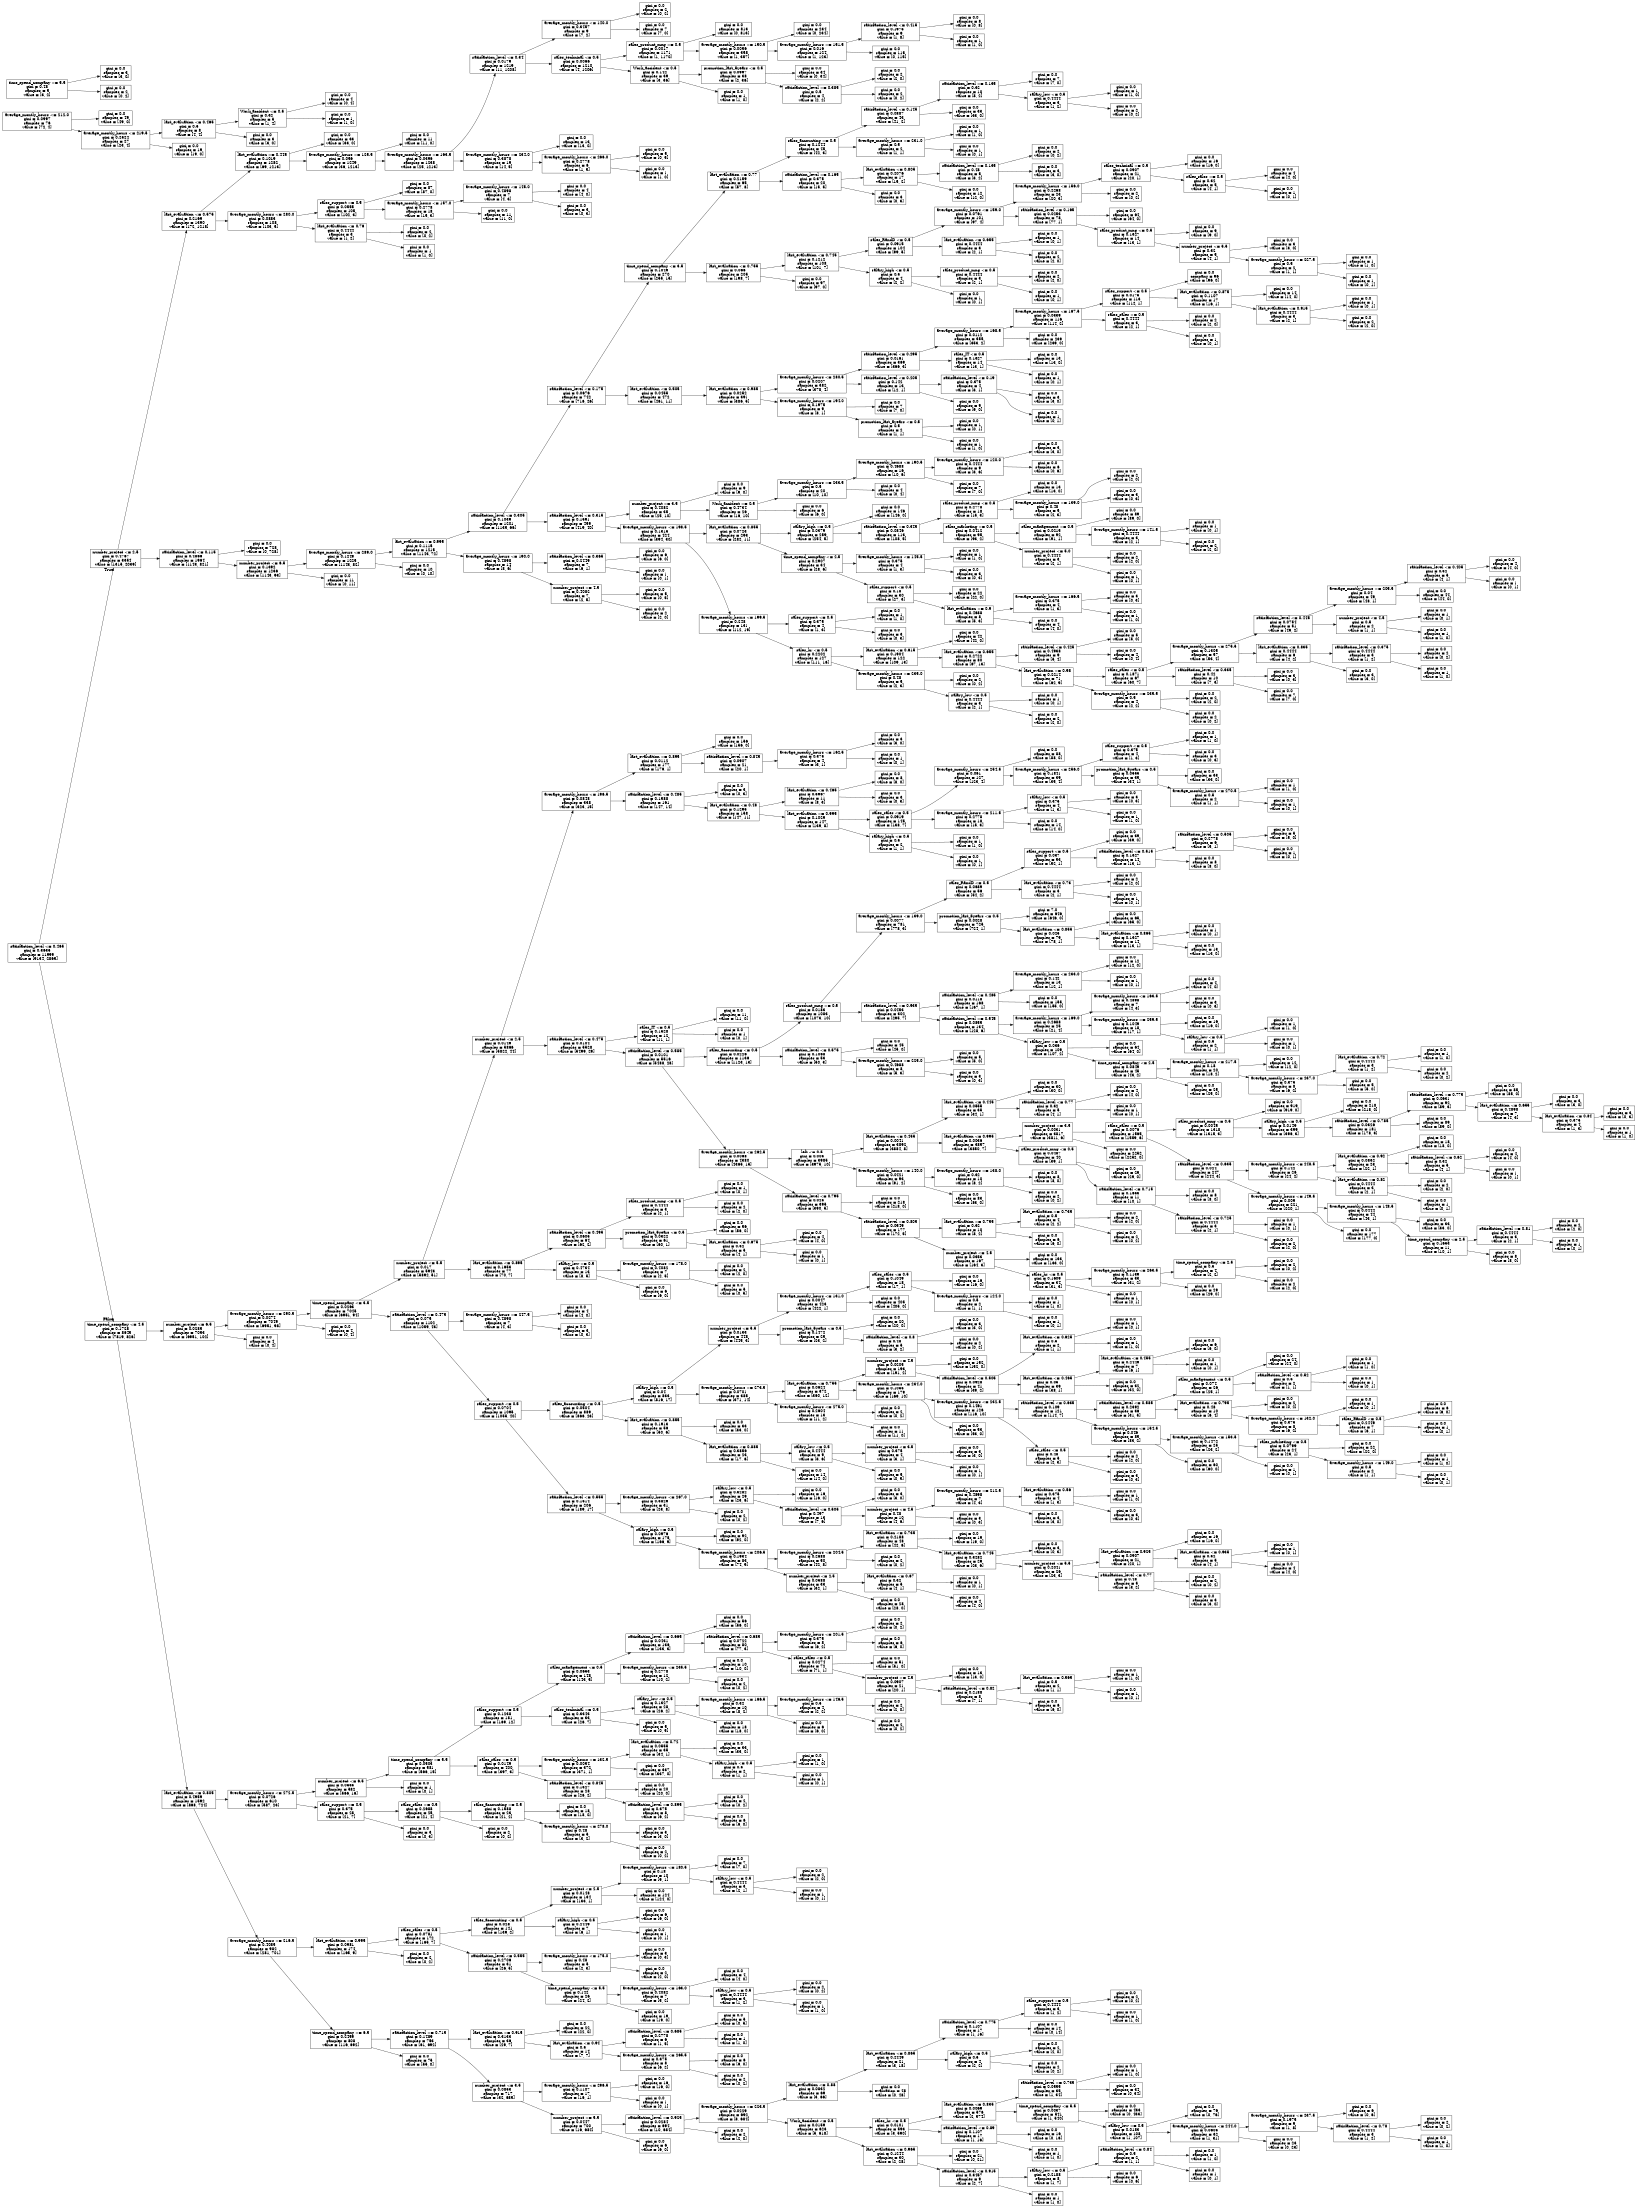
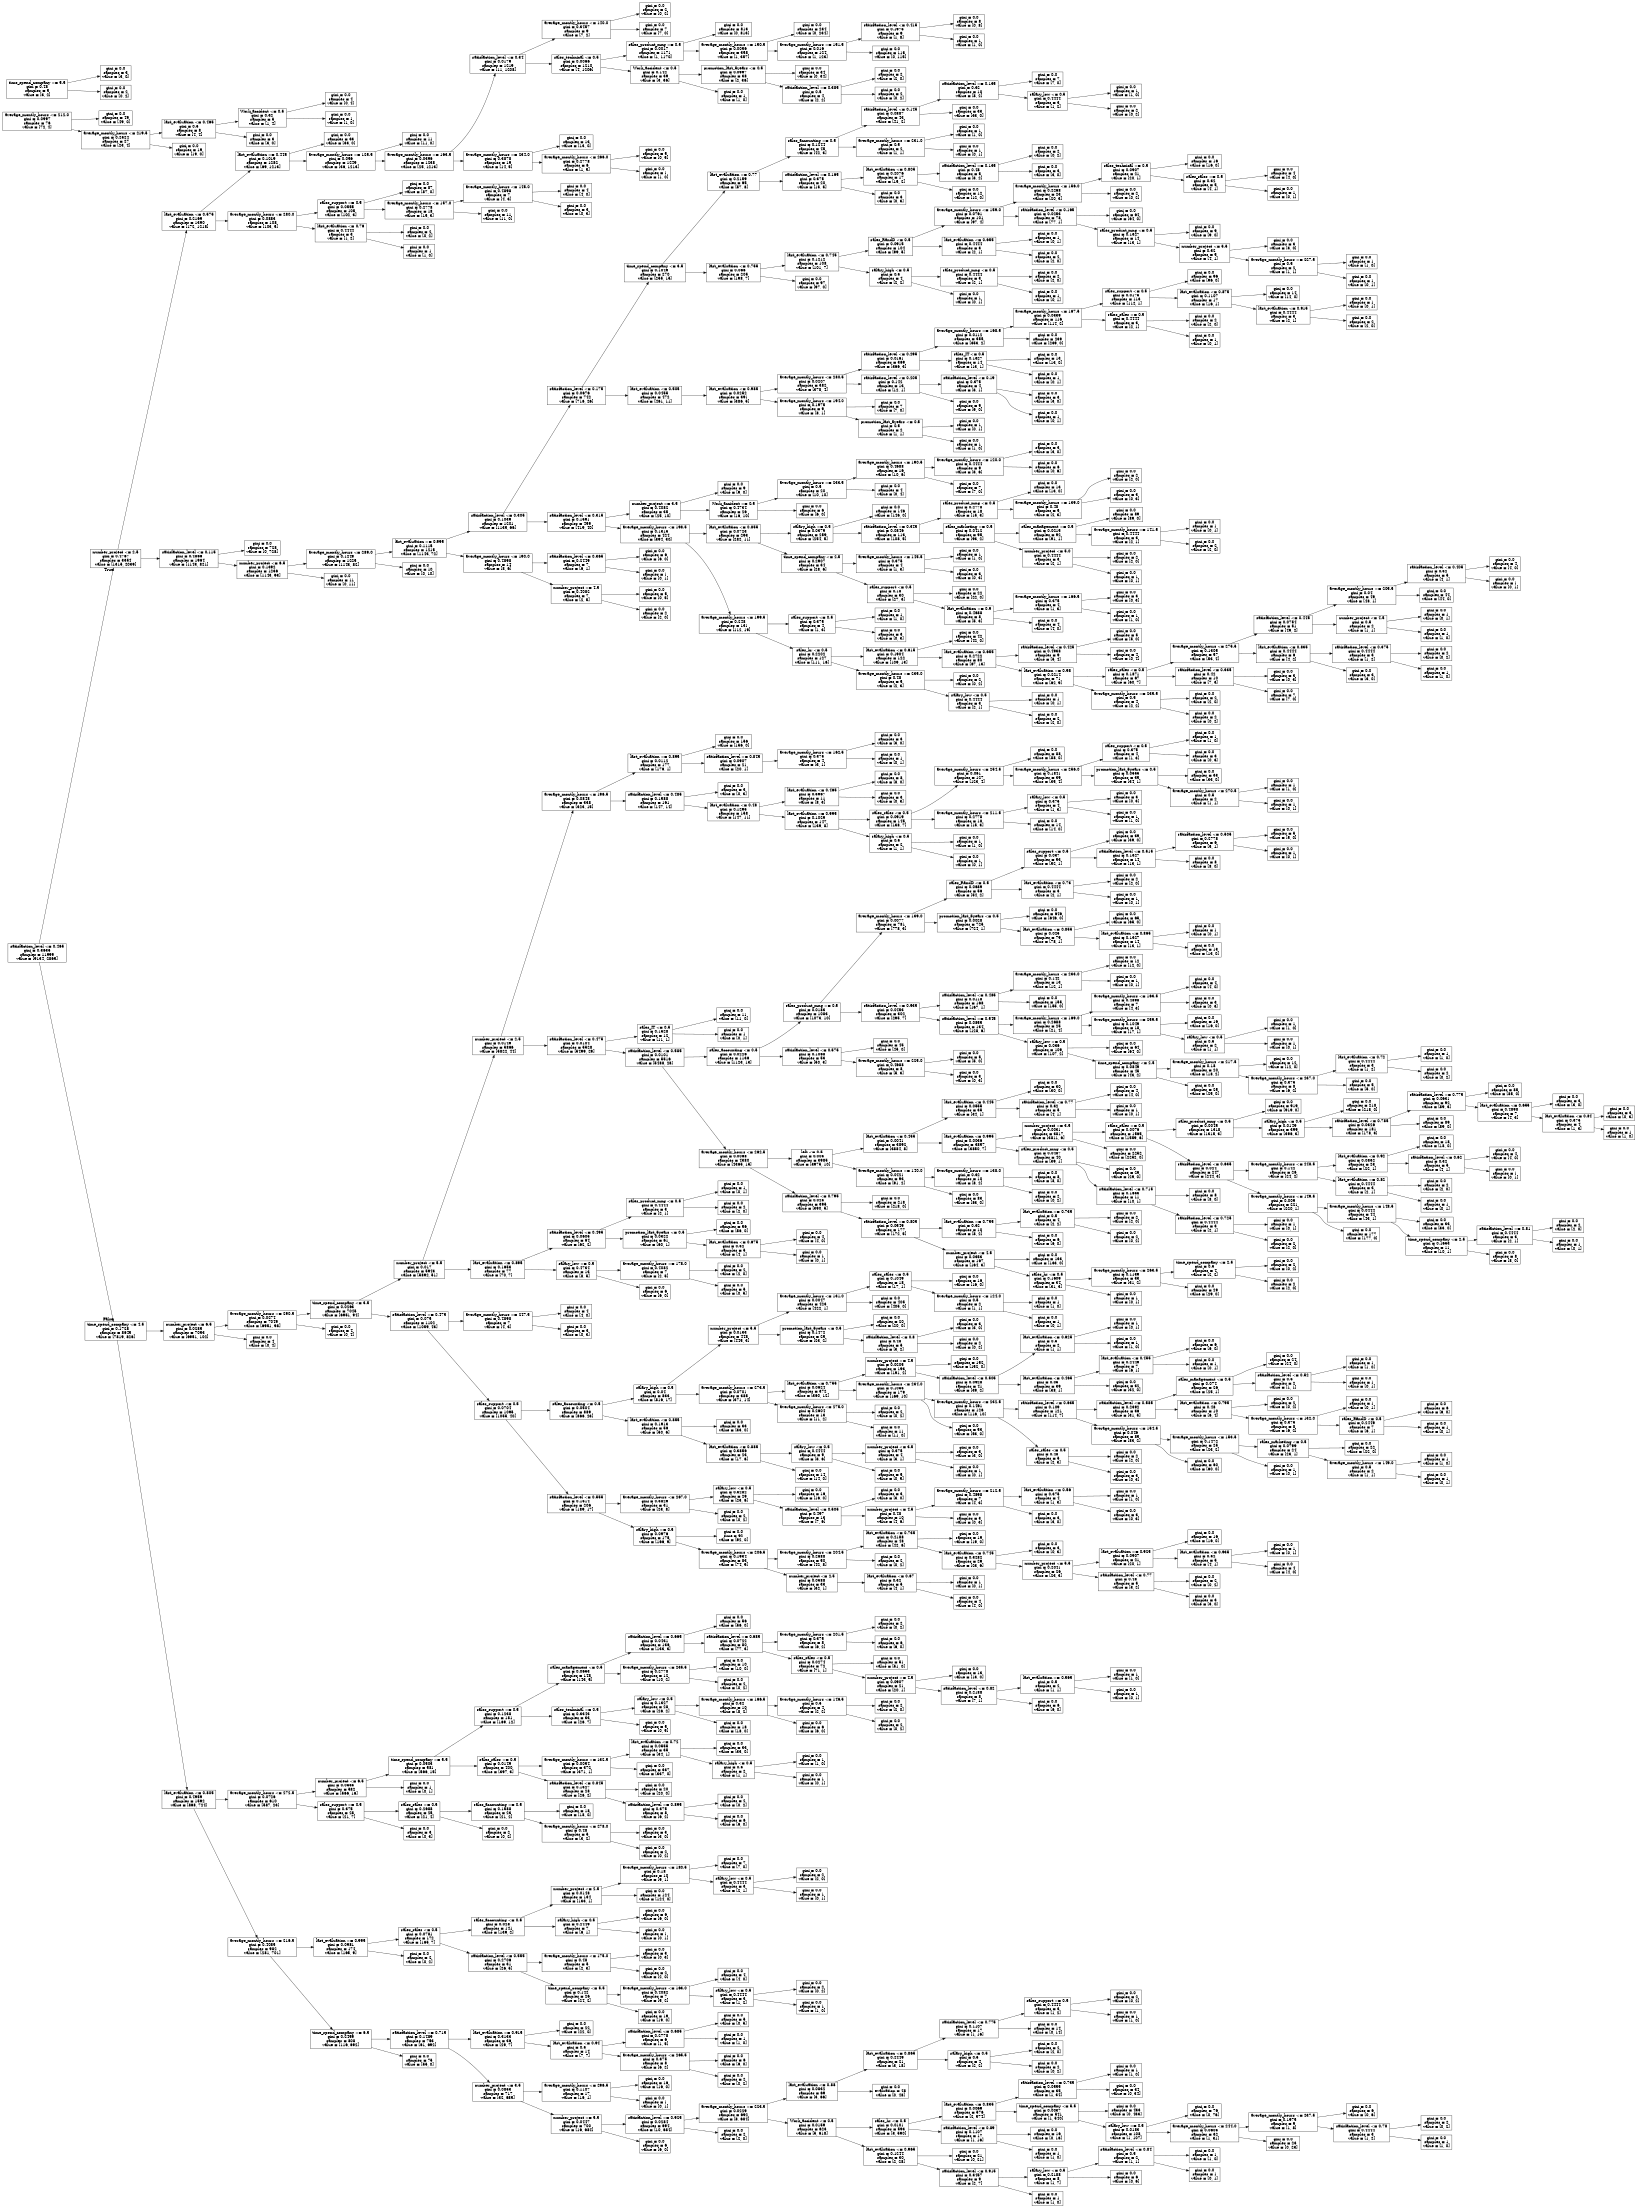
(1205, 277) -> (1205, 277)
(1048, 914) -> (1048, 914)
(733, 1536) -> (733, 1536)
(890, 1604) -> none
